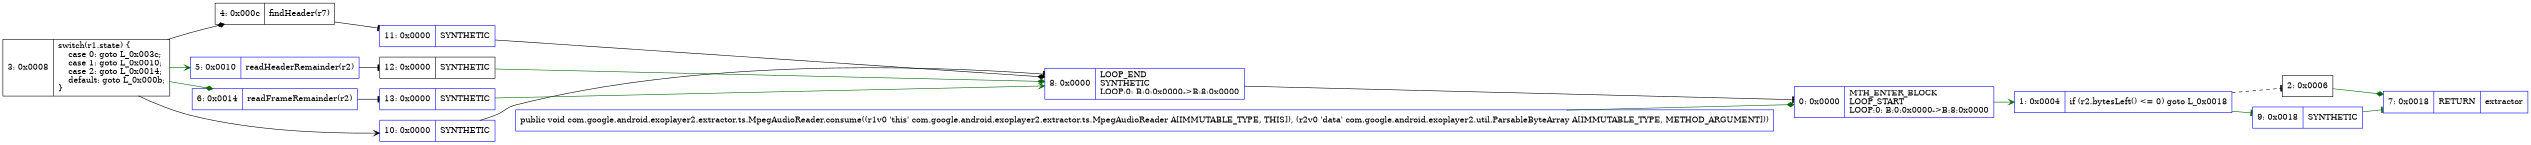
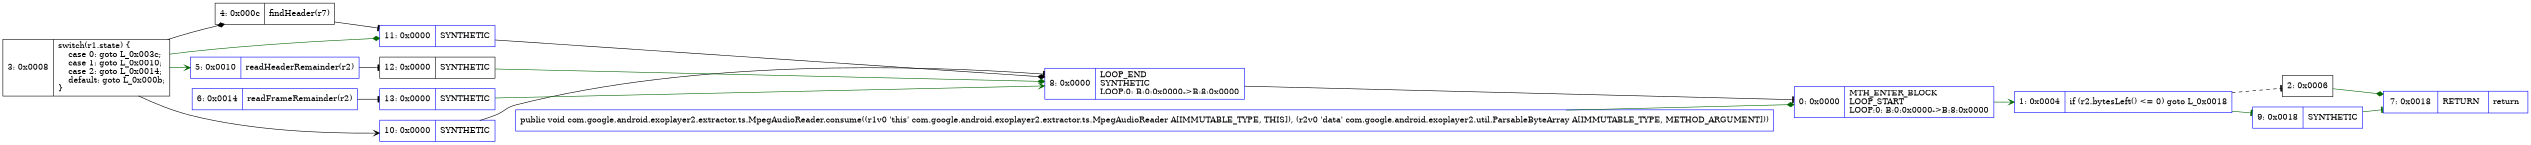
(188, 85) -> (271, 44)
(2504, 102) -> (2506, 102)
